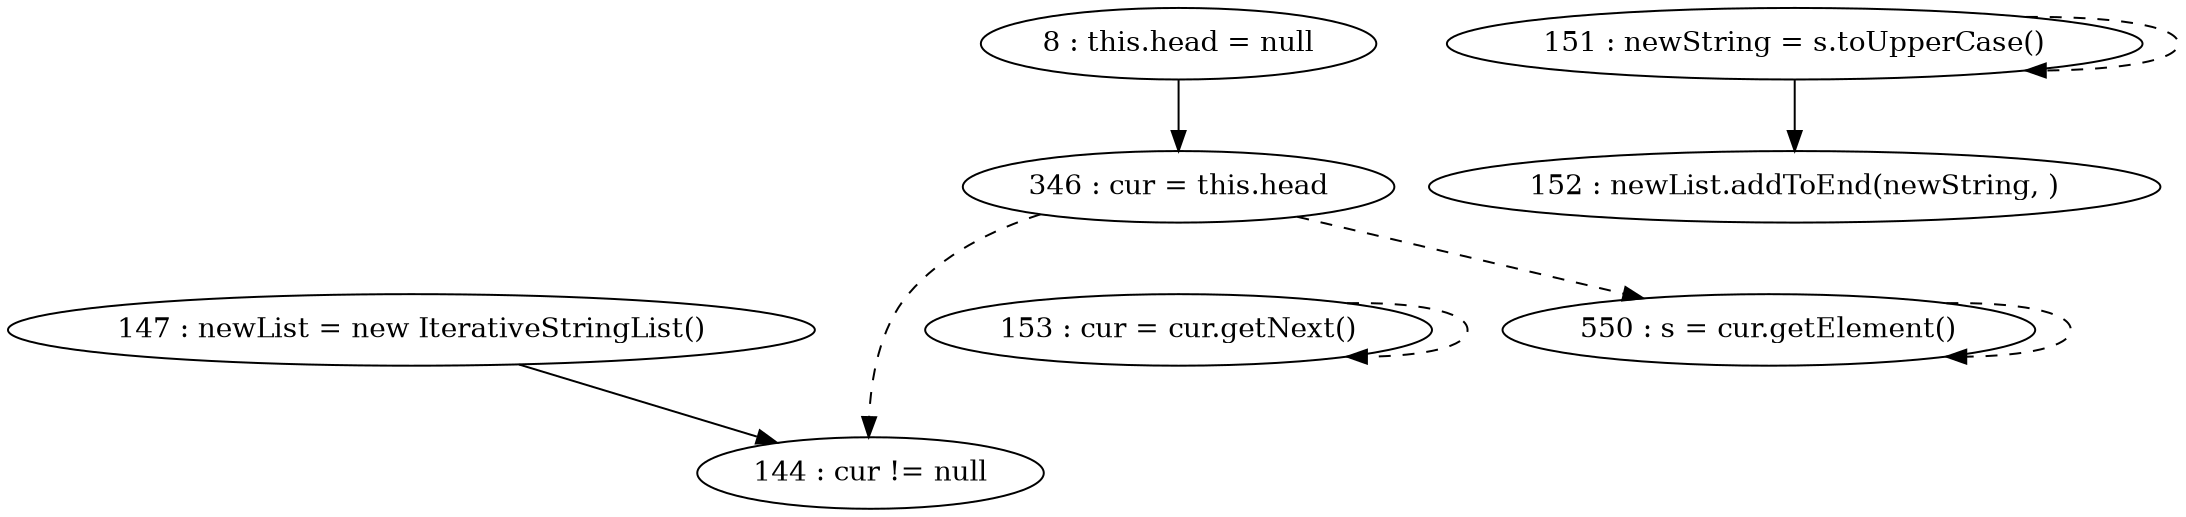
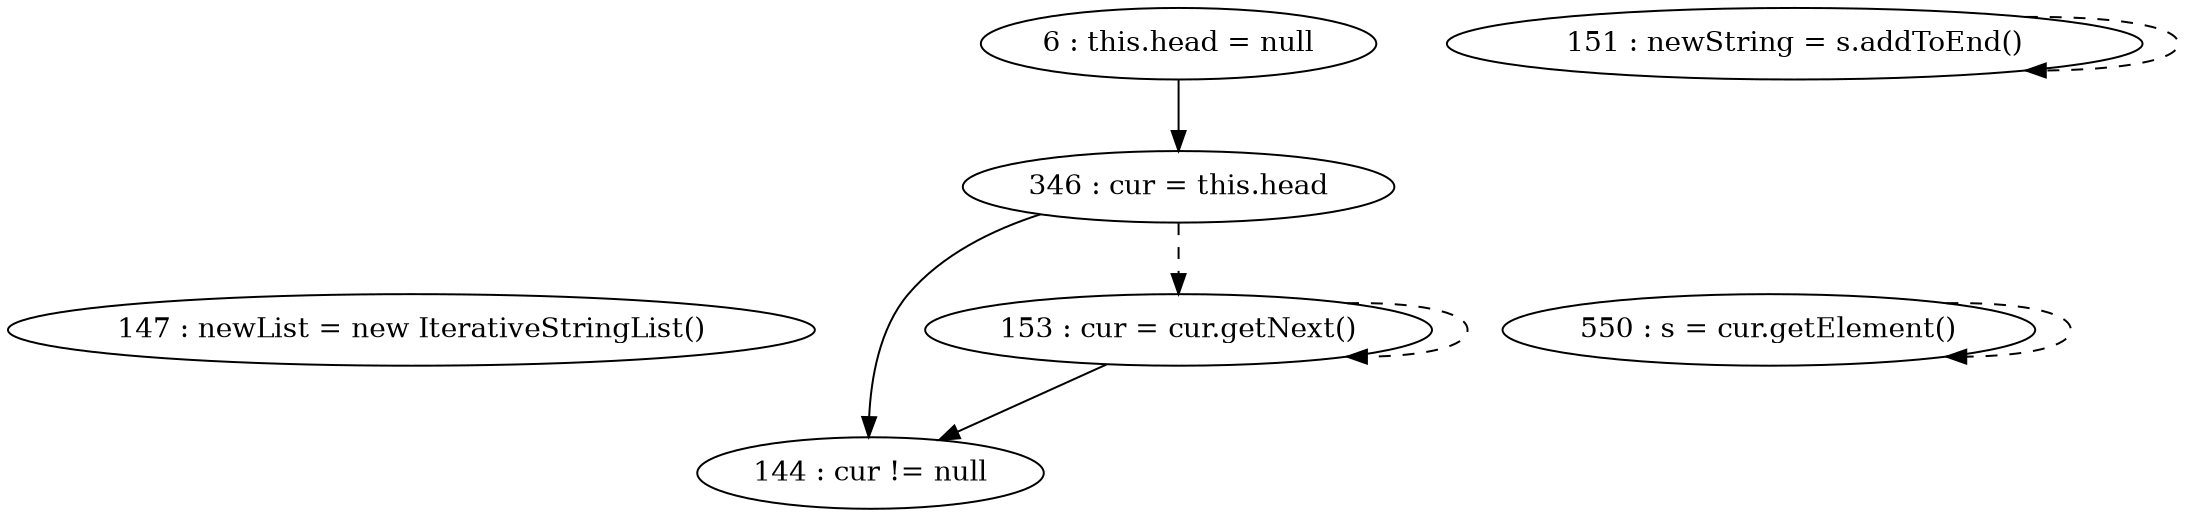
(1179, 44) -> (1179, 44)
(1795, 44) -> (1795, 44)
(1795, 187) -> none
(1460, 255) -> (1179, 249)
(917, 285) -> (917, 285)
(638, 401) -> (1032, 398)
